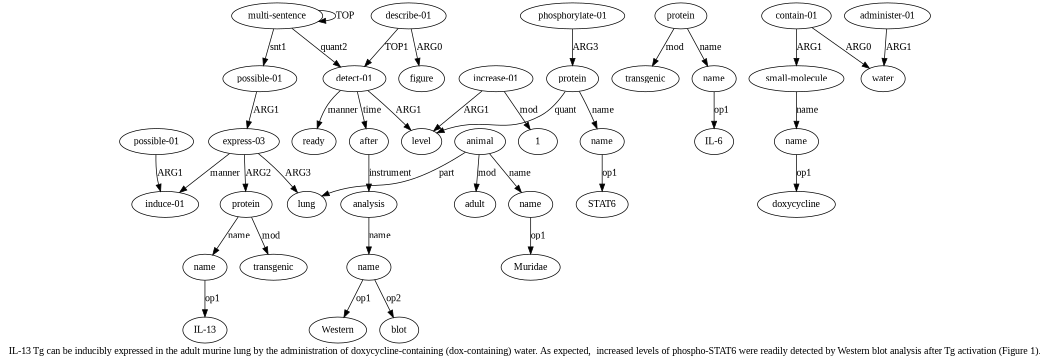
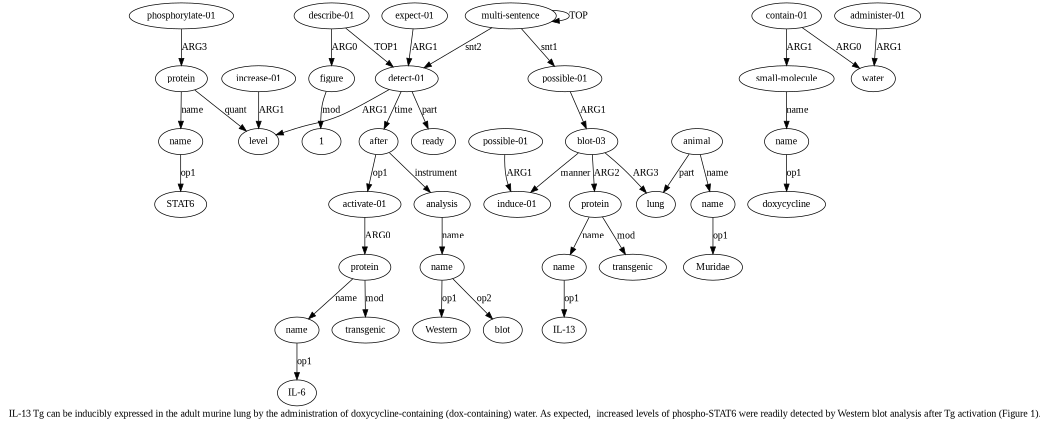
none -> (415, 16)
(334, 47) -> (474, 47)
(515, 108) -> (322, 106)
(343, 110) -> (430, 110)
(244, 142) -> (592, 142)
none -> (365, 204)
(475, 204) -> none
